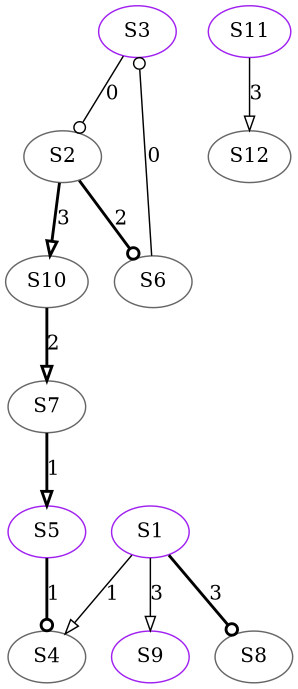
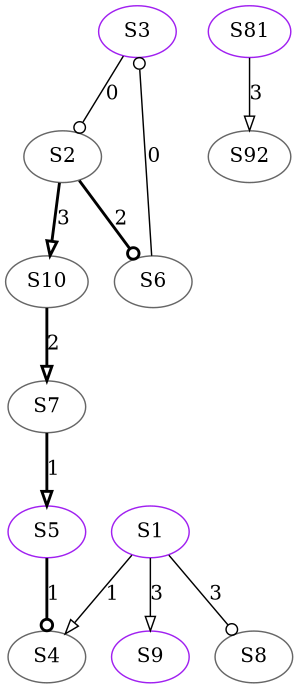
(250, 32) -> (250, 32)
(250, 157) -> (250, 157)
(198, 590) -> (198, 590)
